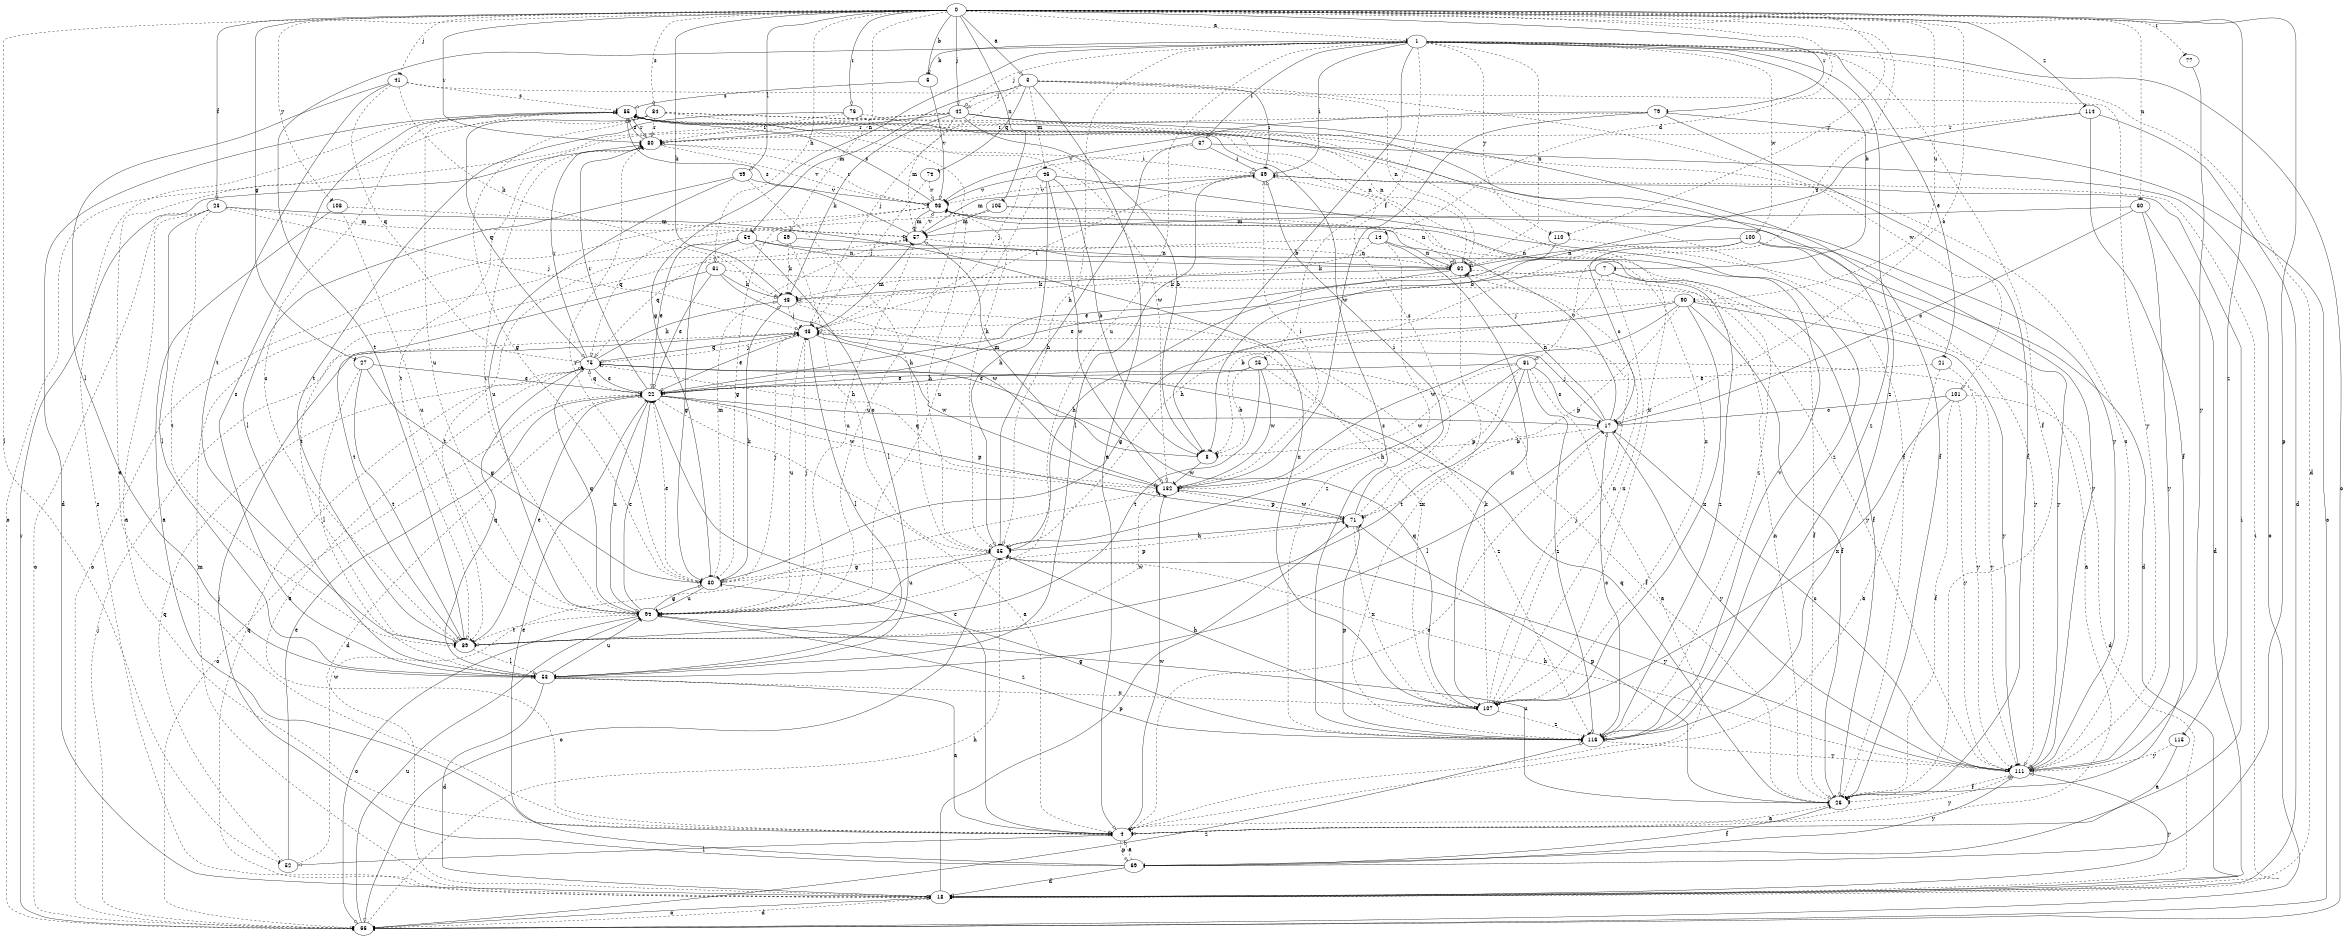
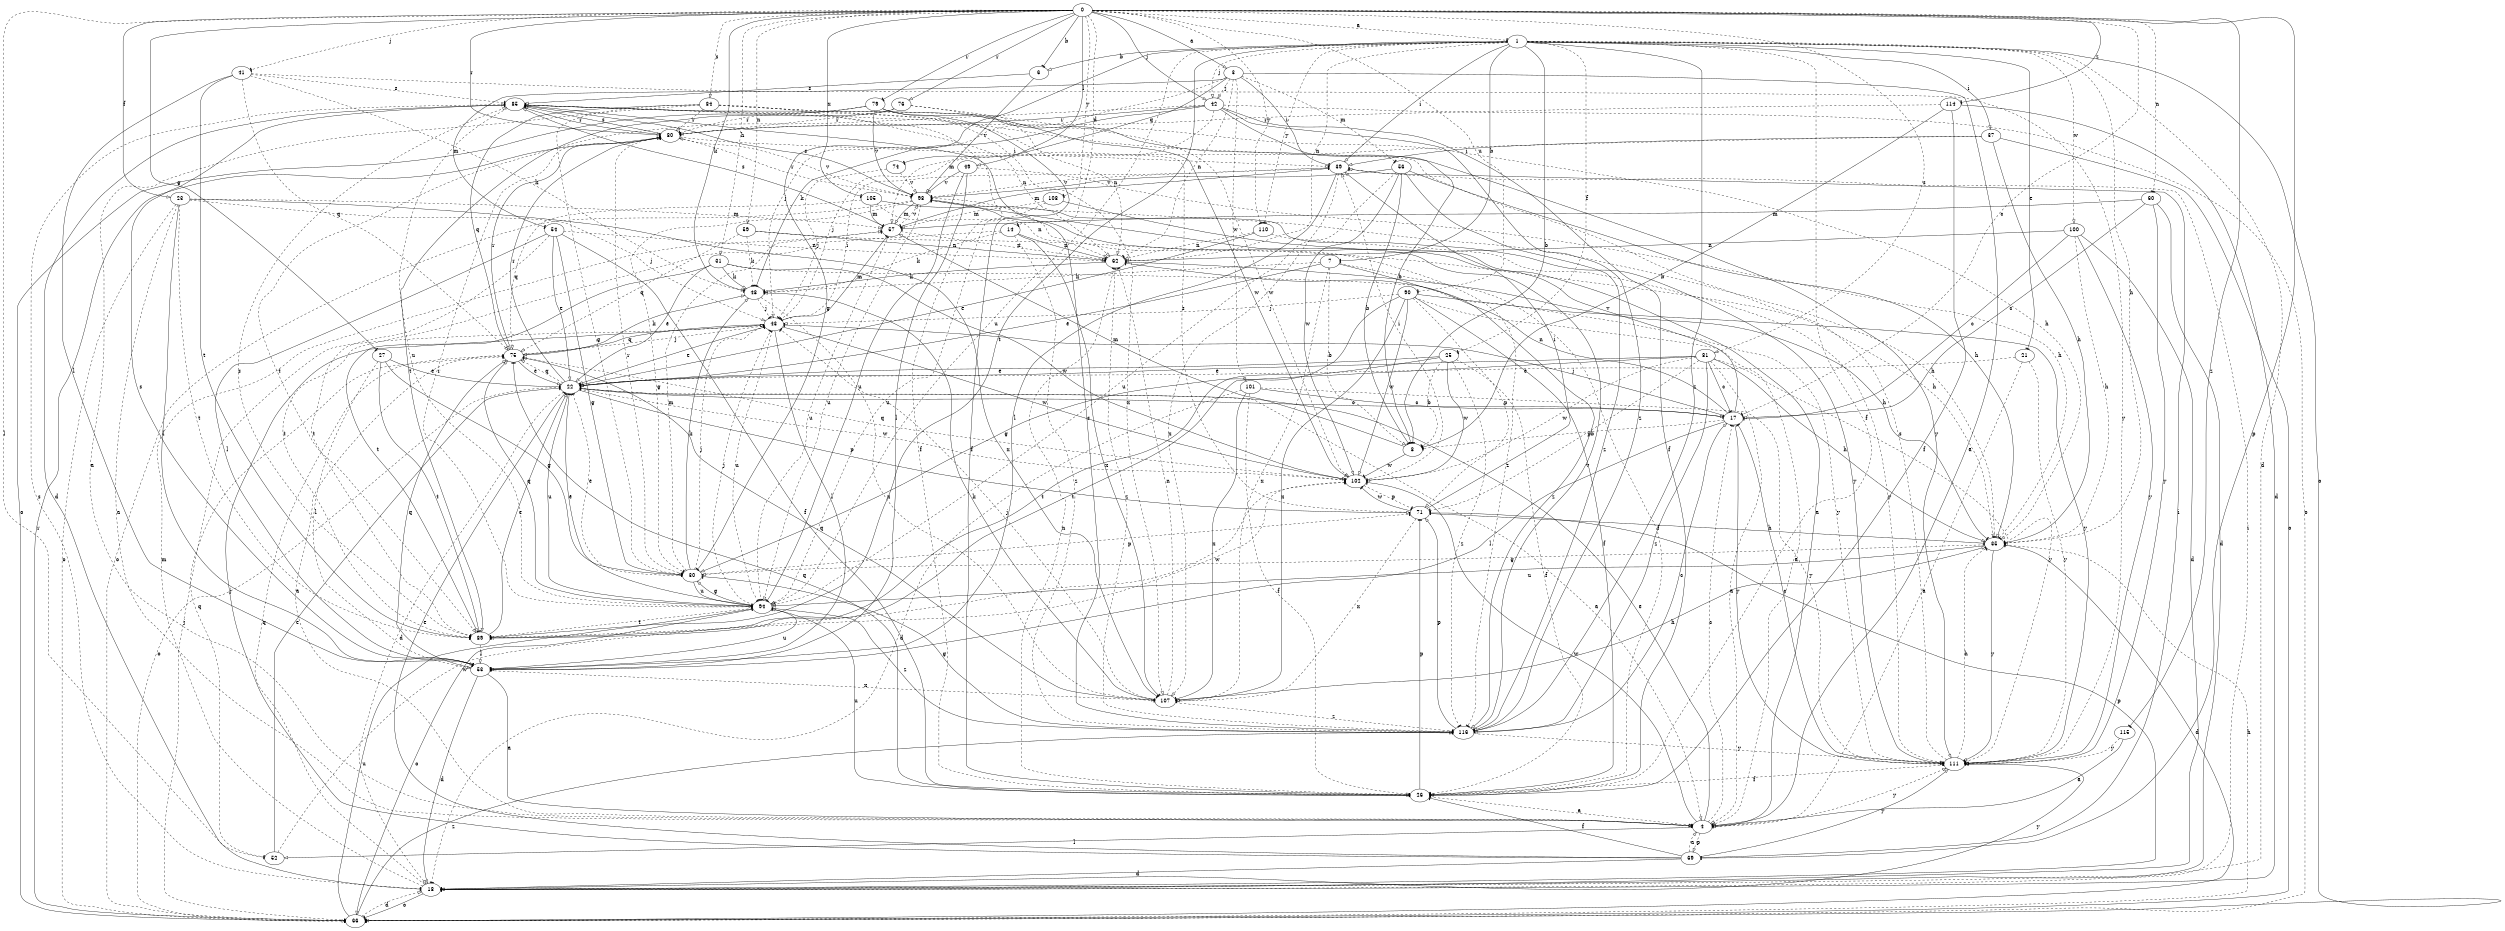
(2189, 61) -> none
(1046, 175) -> (1401, 167)
(1118, 262) -> (833, 250)
(1288, 356) -> (959, 474)
(1167, 489) -> (1356, 481)
(561, 740) -> (2197, 733)
